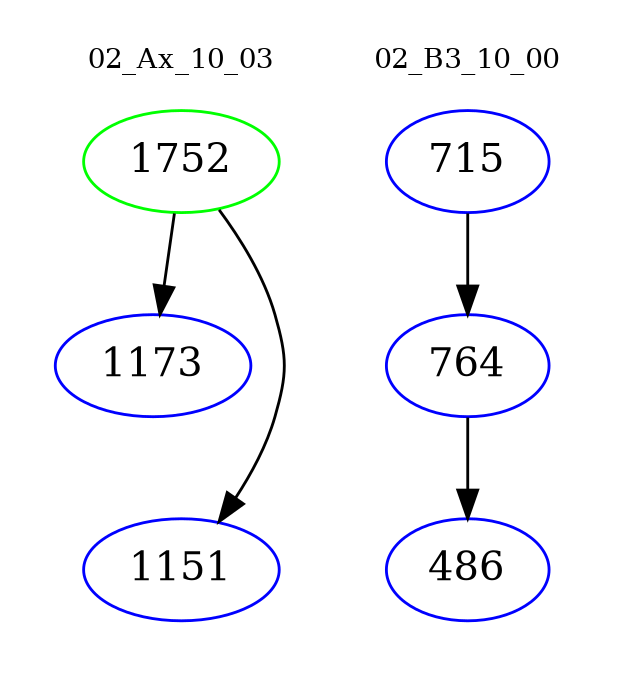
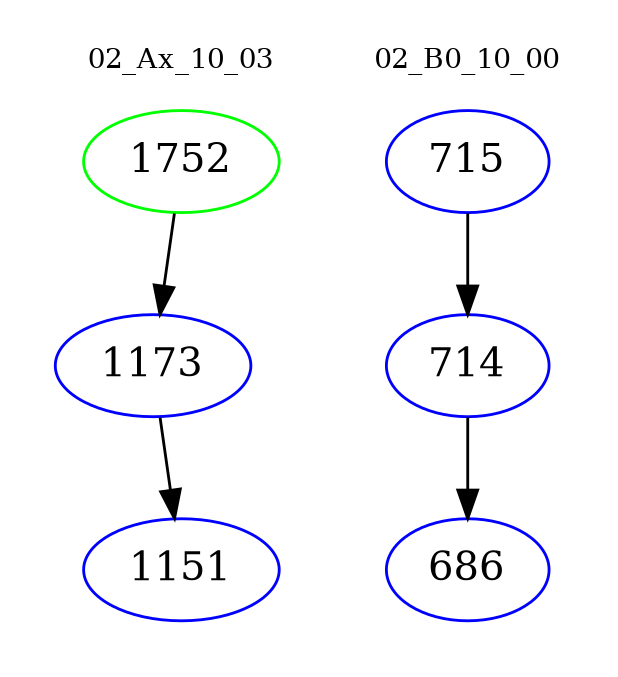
(468, 61) -> (468, 61)
(283, 351) -> (165, 454)
(468, 366) -> (468, 366)
(468, 570) -> (468, 570)
